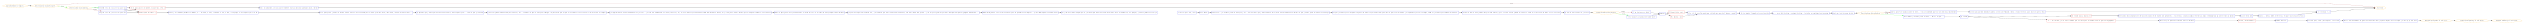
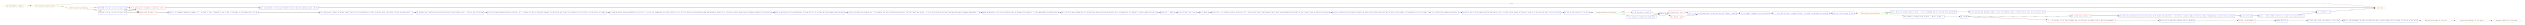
none -> (1167, 13)
